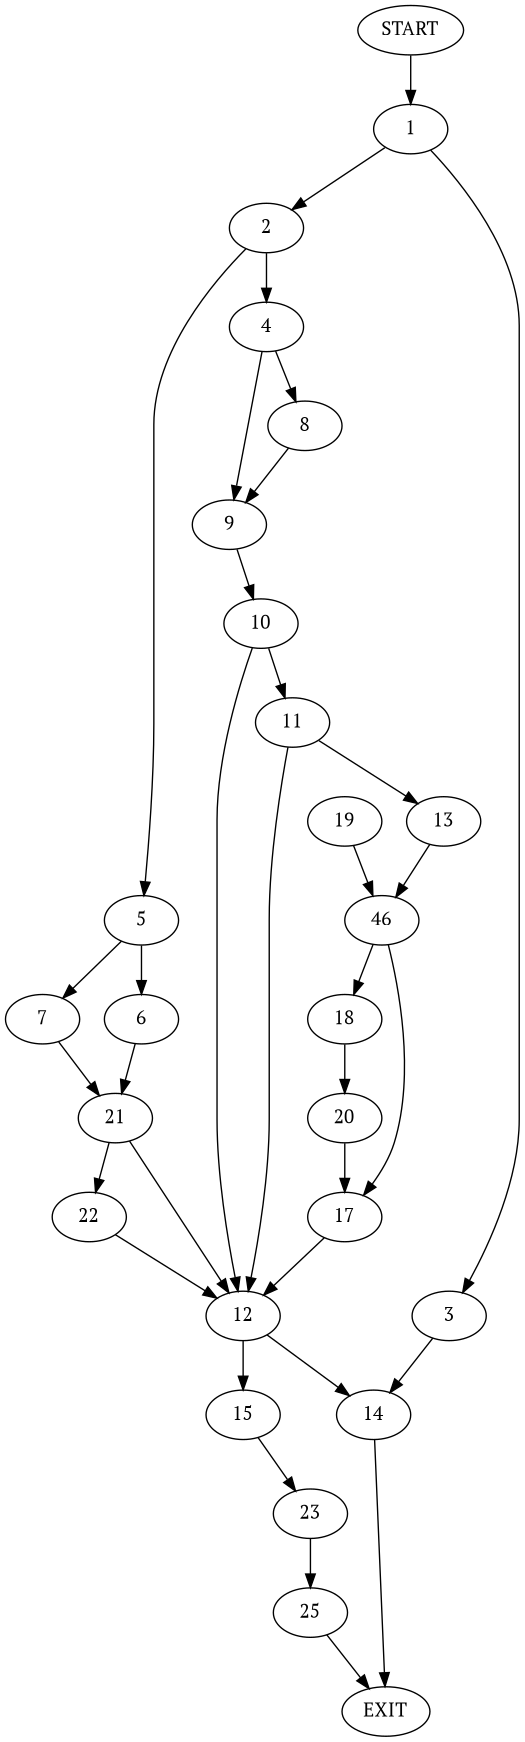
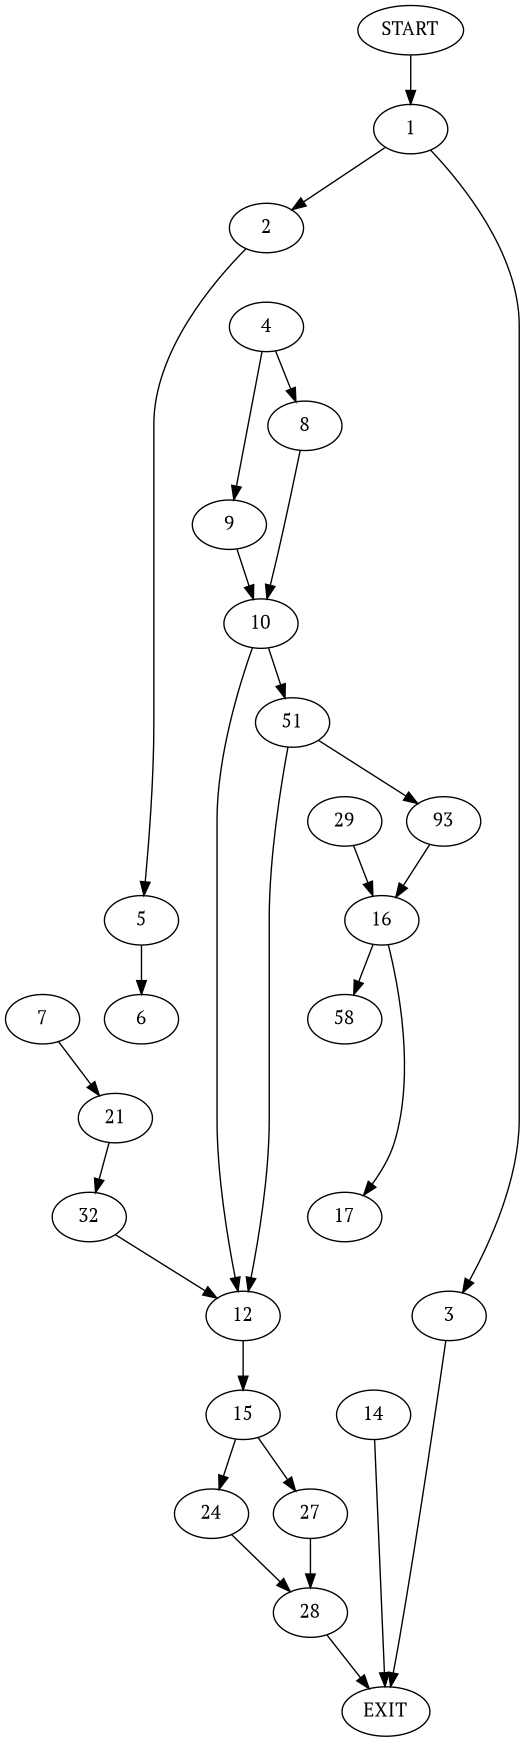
(266, 271) -> none
(271, 470) -> (286, 518)
(293, 723) -> (293, 723)
(345, 821) -> (345, 821)
(444, 821) -> (444, 821)
(382, 920) -> (382, 920)
(97, 965) -> none
(345, 1019) -> (345, 1019)
(130, 1062) -> none
(345, 1118) -> none
(175, 1211) -> none
(89, 1217) -> (89, 1217)
(299, 1262) -> none
(416, 1360) -> (421, 1507)
(303, 1361) -> none
none -> (212, 1514)
(310, 1514) -> (310, 1514)
(310, 1613) -> (310, 1613)
